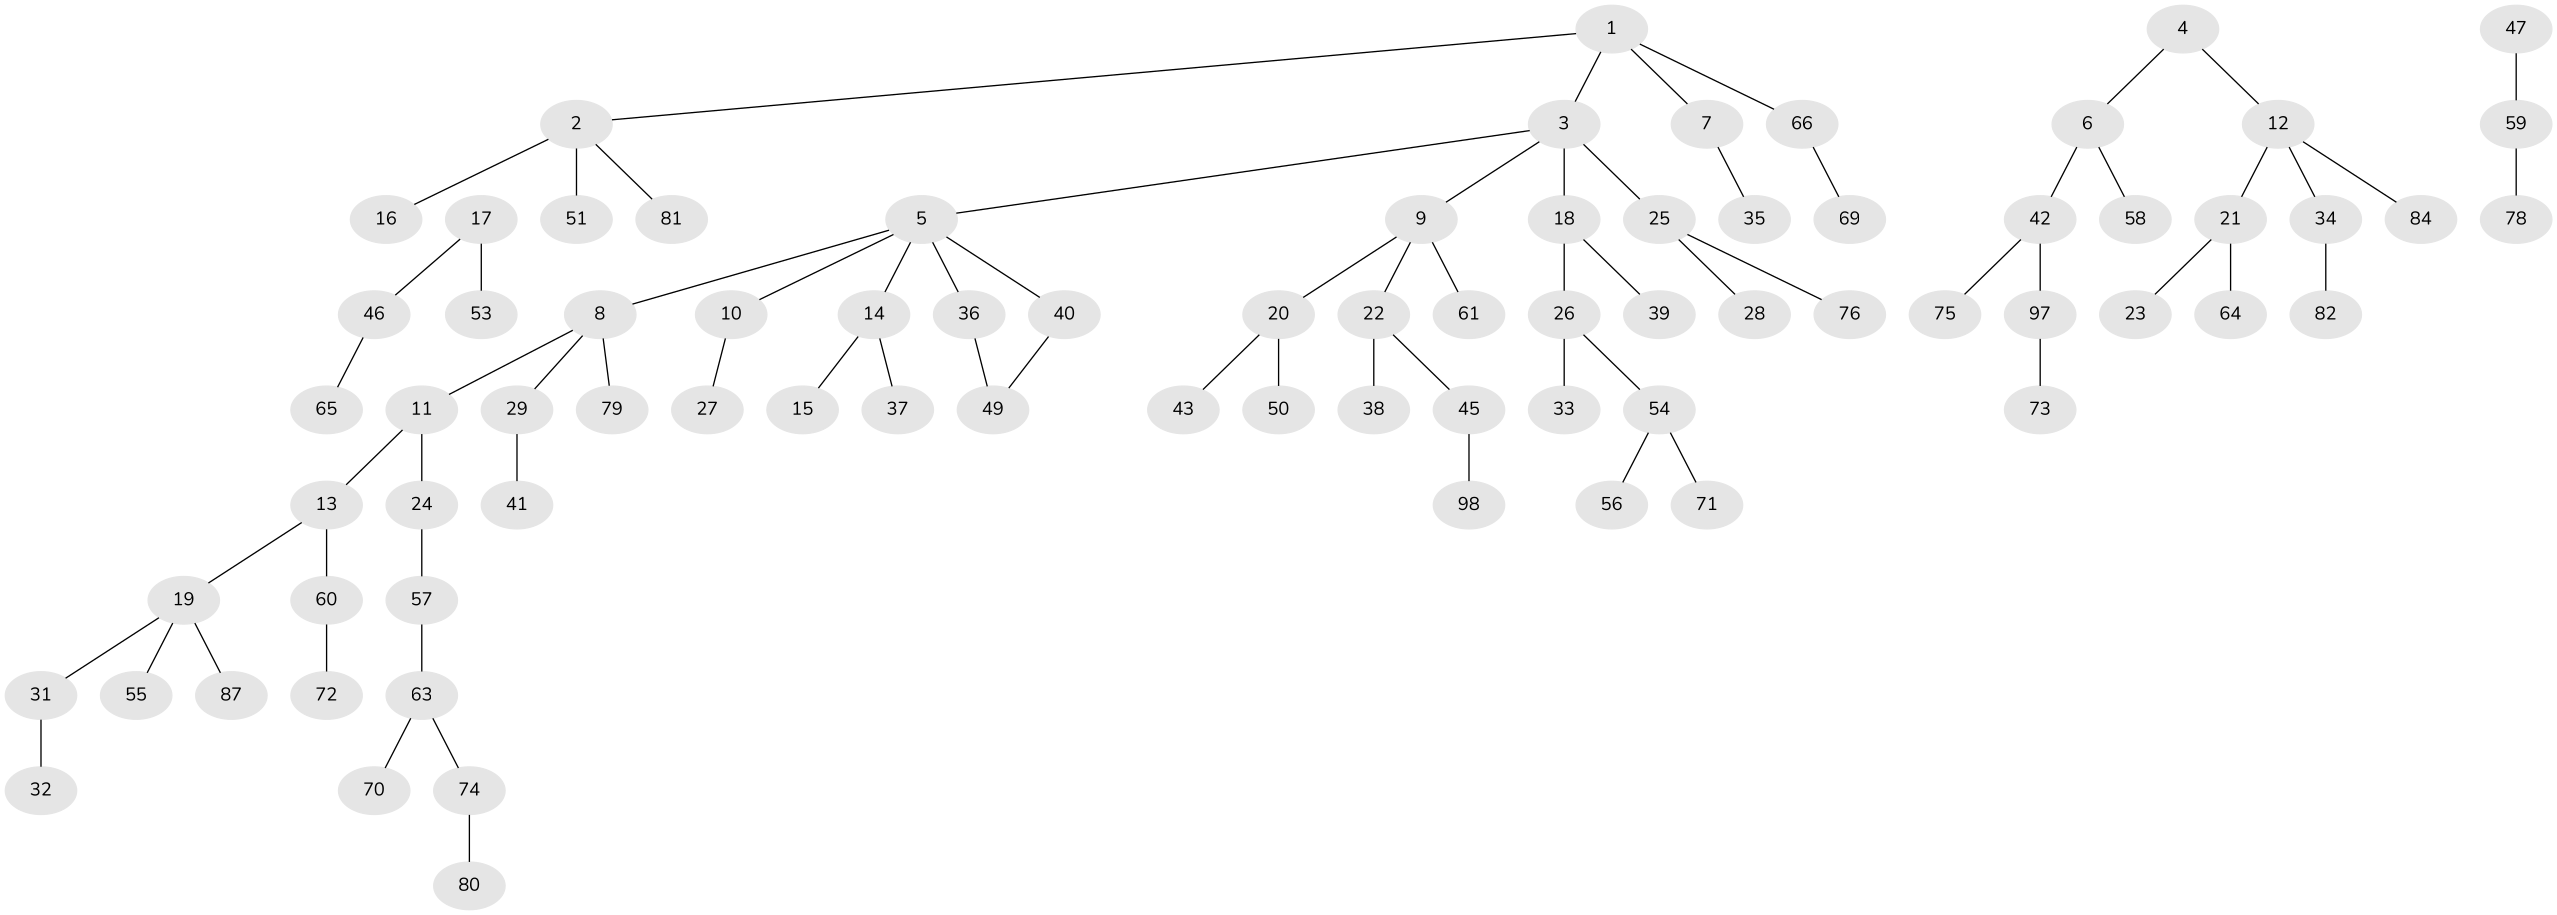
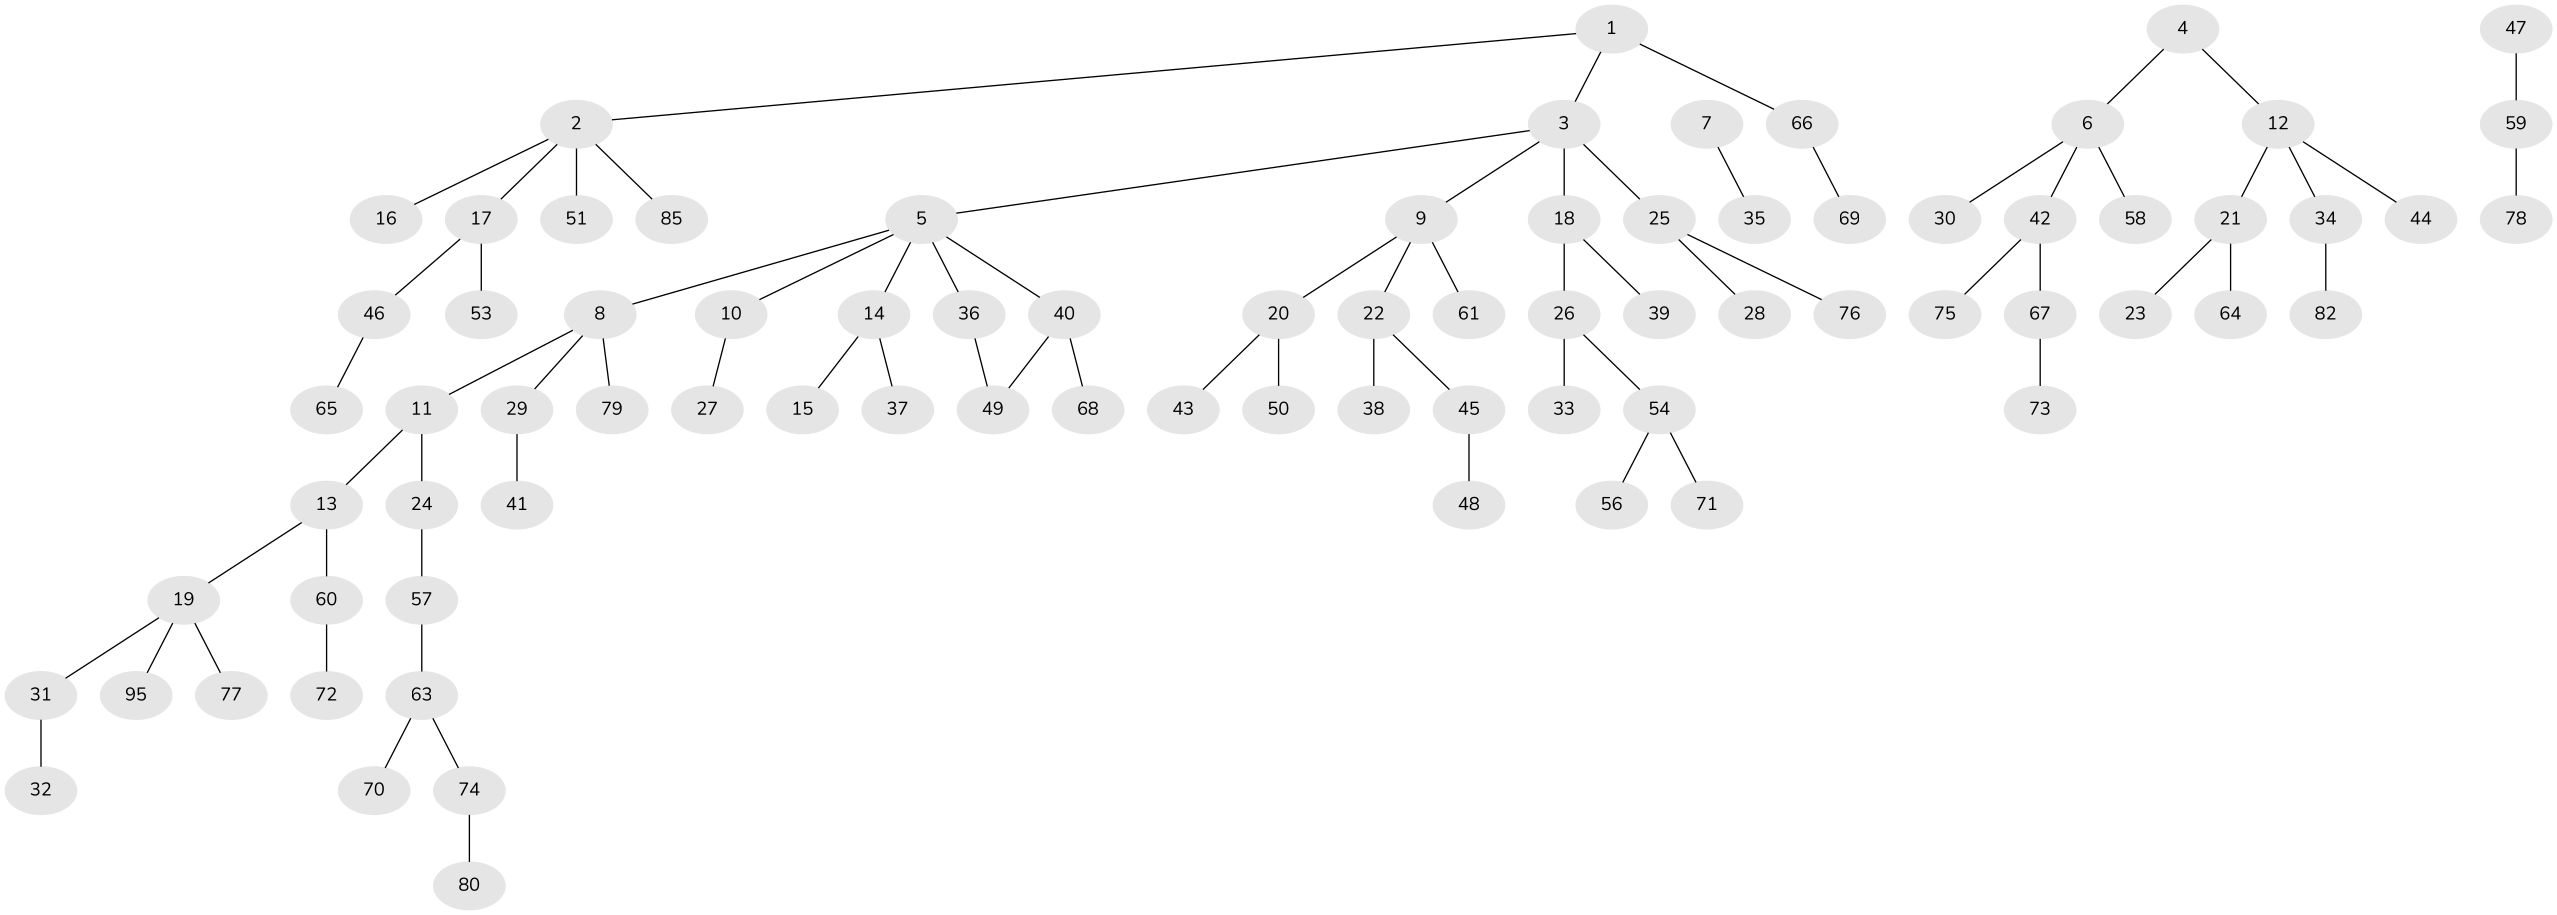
(1659, 77) -> none
none -> (529, 172)
(672, 219) -> (672, 219)
none -> (1945, 219)
(2421, 219) -> (2421, 219)
(2040, 315) -> (2040, 315)
none -> (1088, 410)
(1469, 505) -> (1469, 505)
(136, 695) -> (136, 695)
(231, 695) -> (231, 695)
